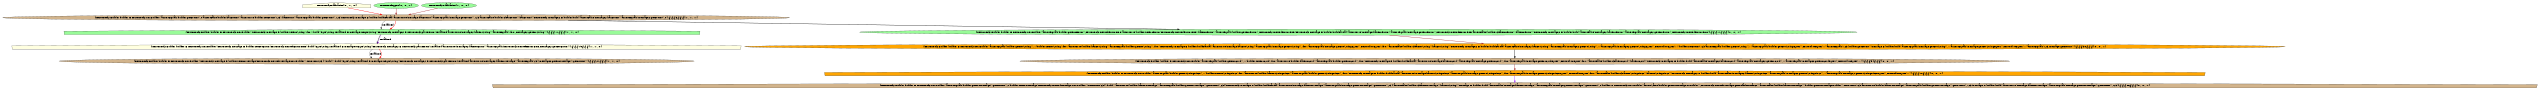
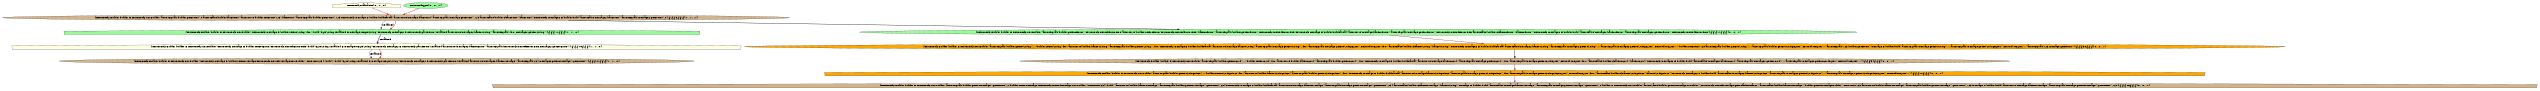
(449, 6) -> none
